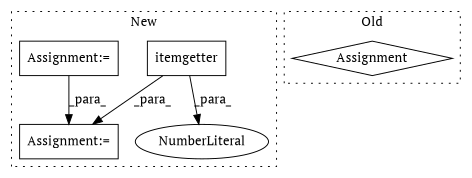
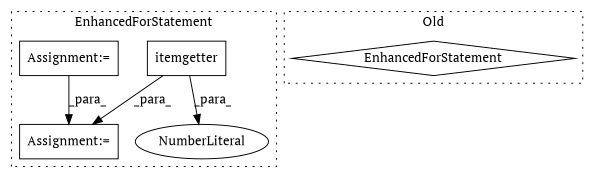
(144, 22) -> (144, 22)
(372, 58) -> (433, 58)
